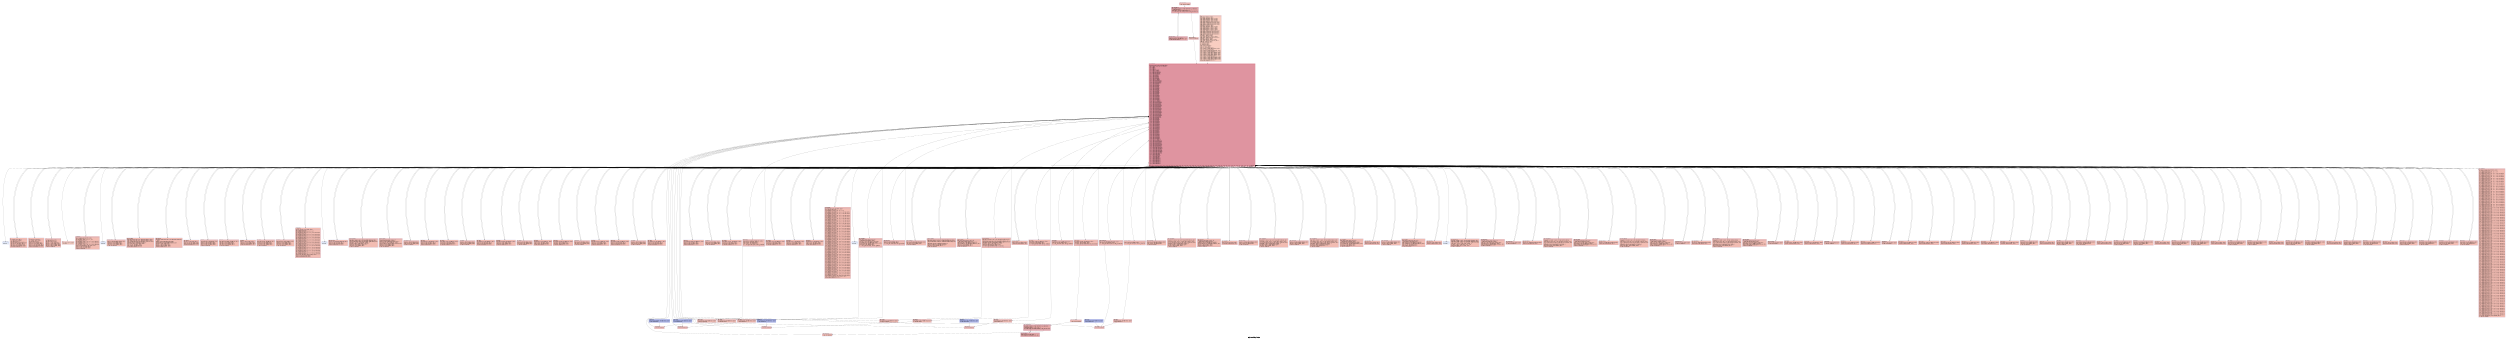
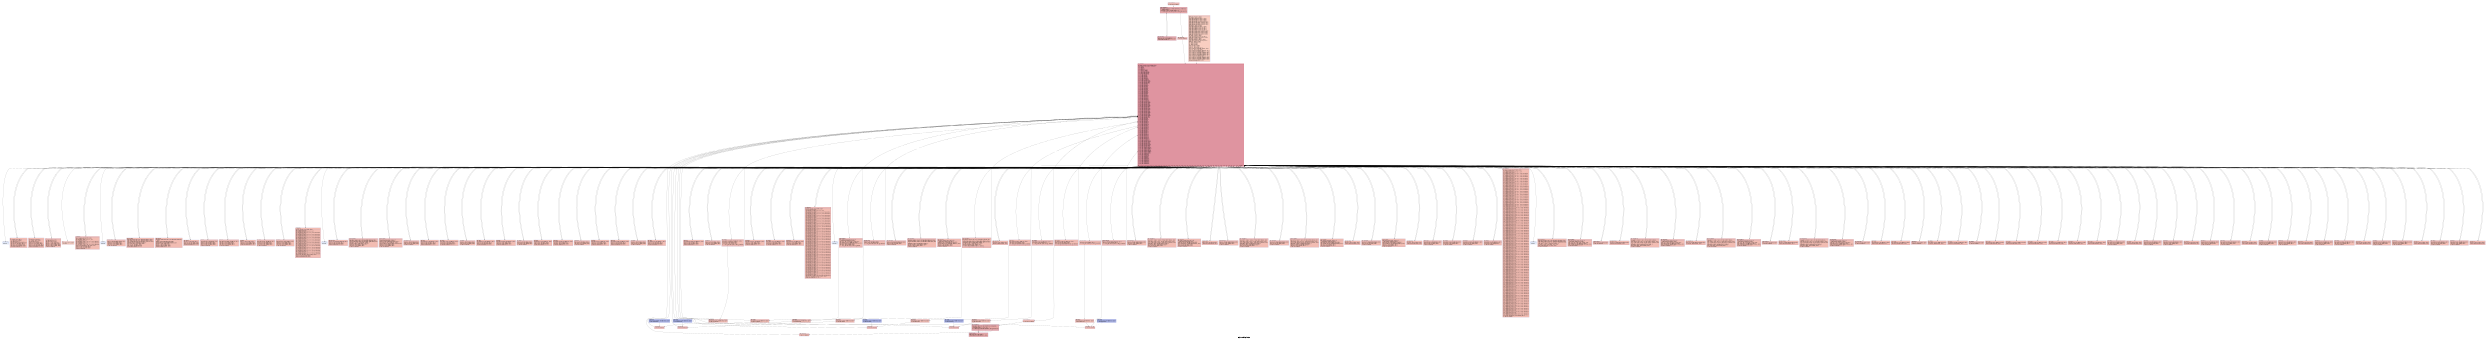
(795, 243) -> none
